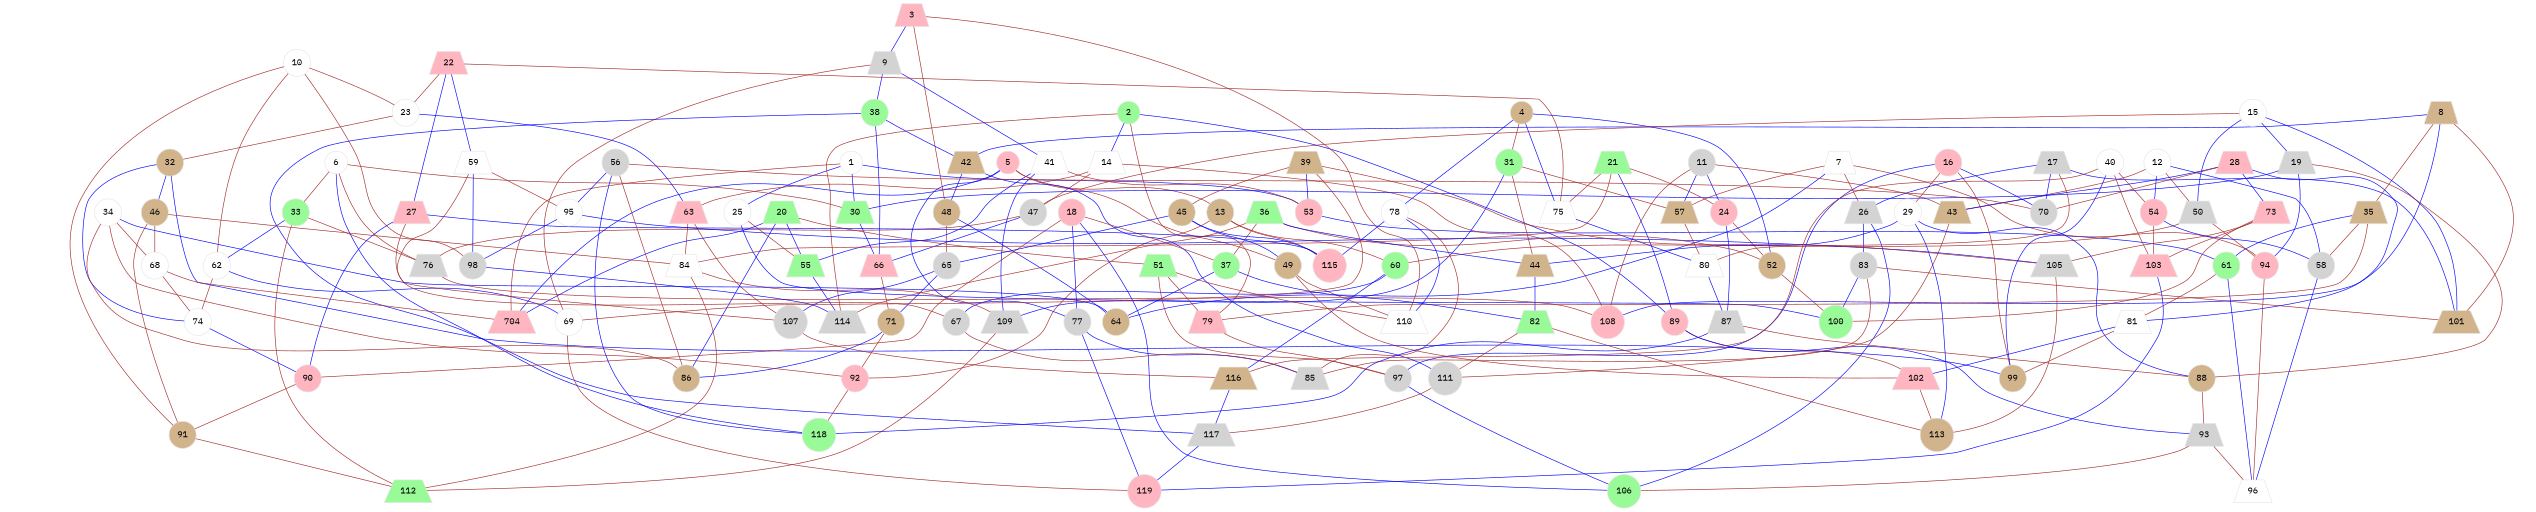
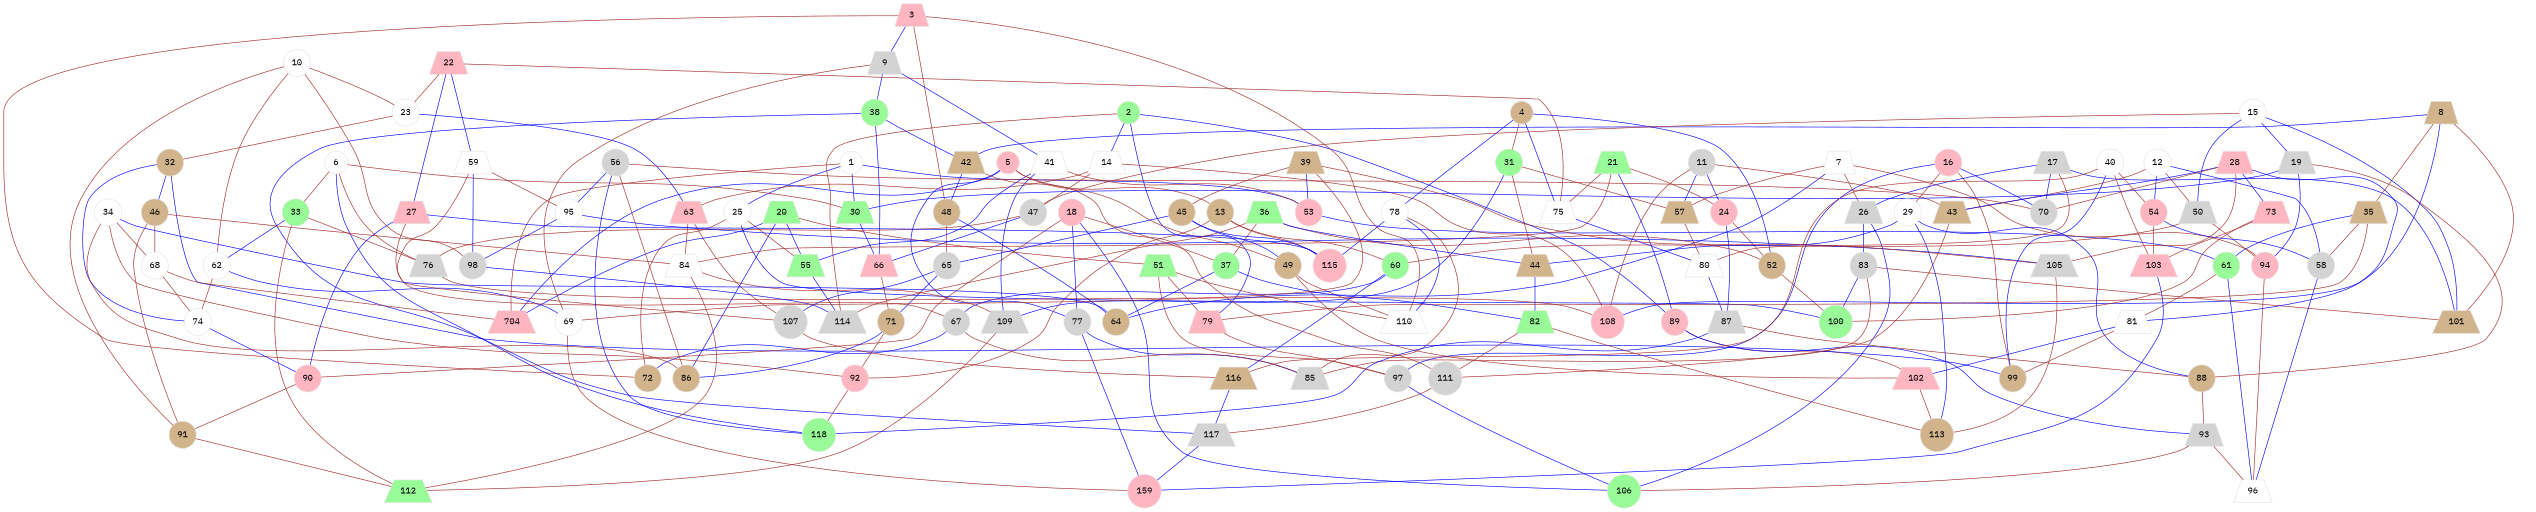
(1153, 210) -> (1153, 210)
(2167, 242) -> (2216, 232)
(1195, 264) -> (1195, 264)
none -> (648, 378)
(1144, 491) -> (1144, 491)
